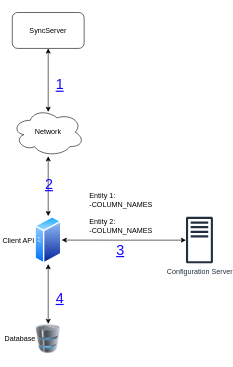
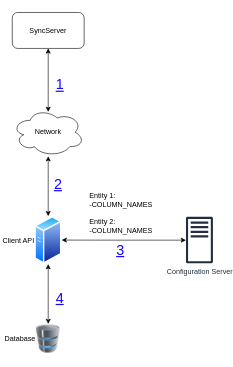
(53, 180) -> (62, 180)
